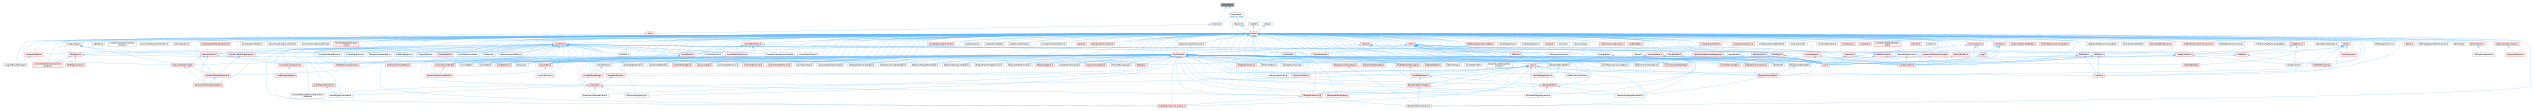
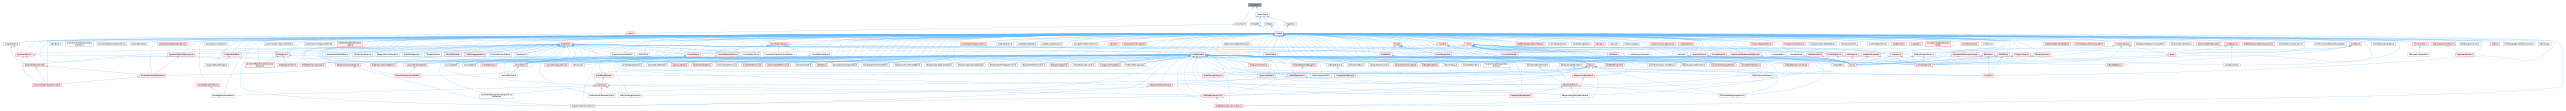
(1916, 44) -> (1970, 44)
(288, 71) -> (522, 49)
